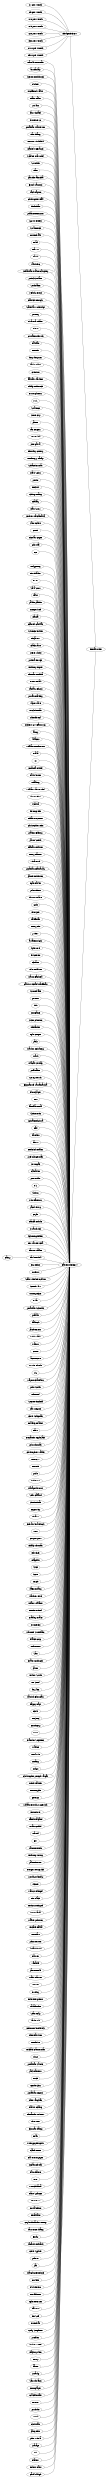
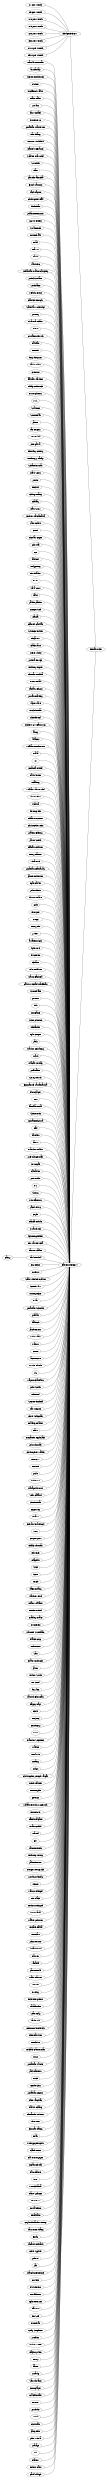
(36, 415) -> (36, 415)
none -> (36, 559)
(36, 919) -> (36, 919)
(36, 1150) -> (36, 1150)
